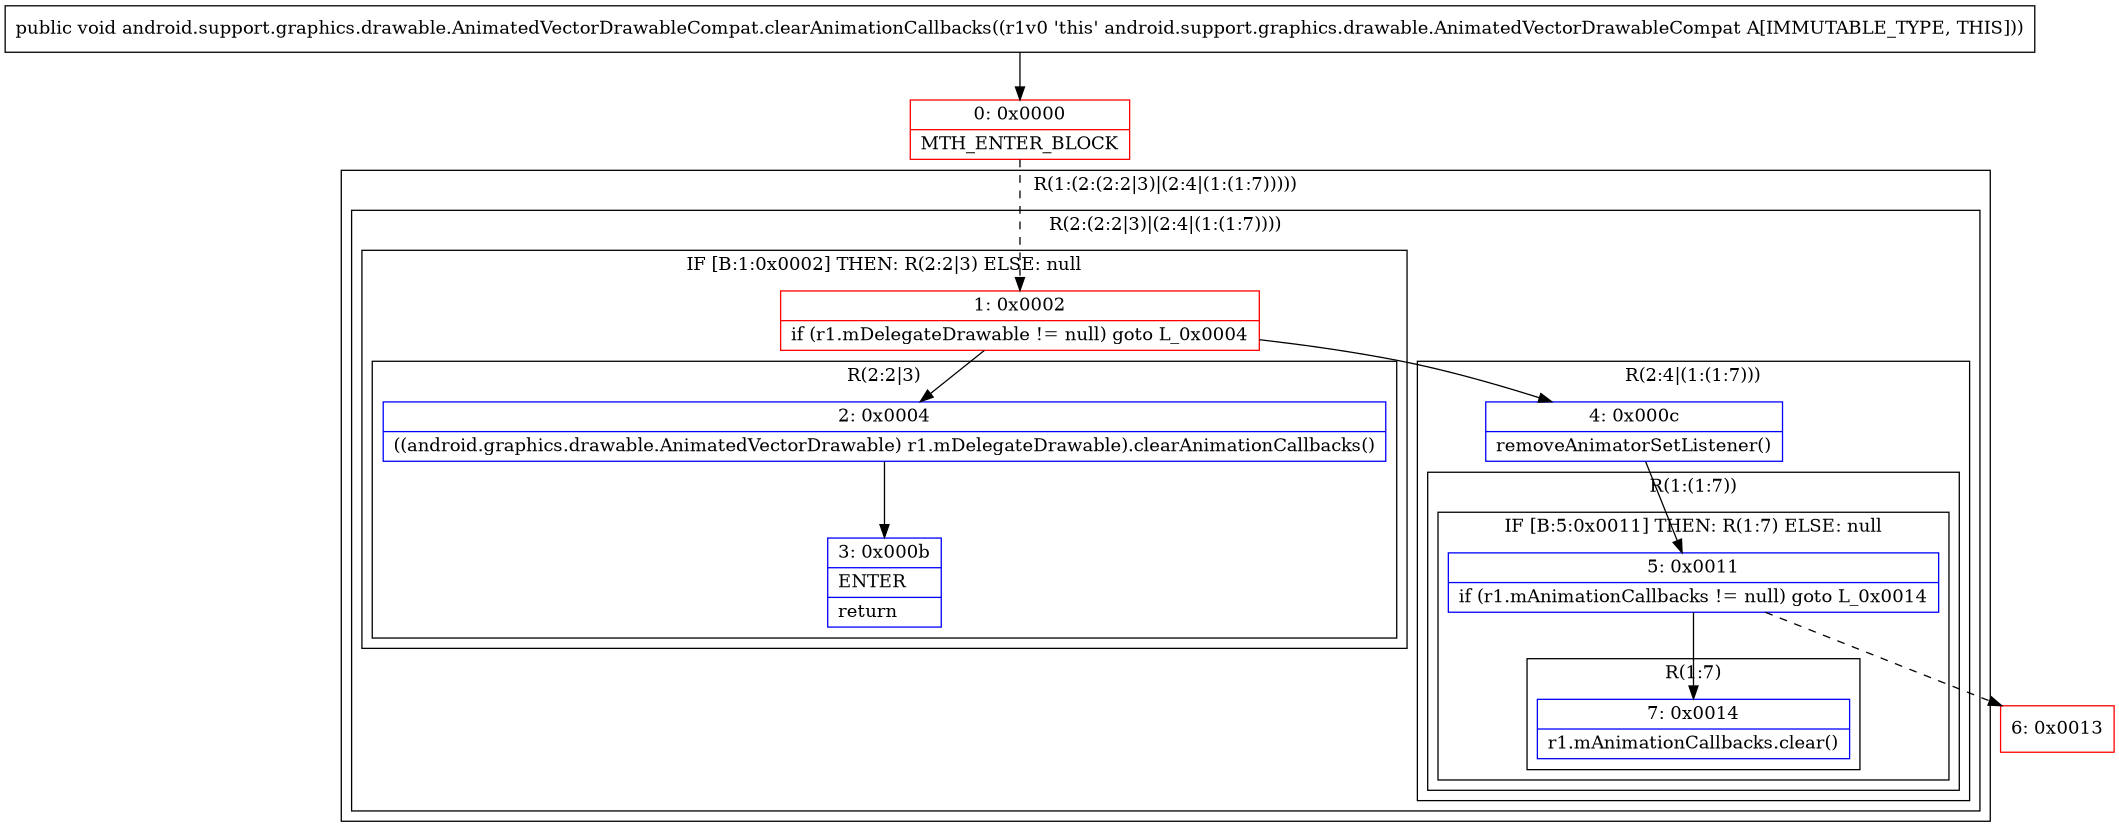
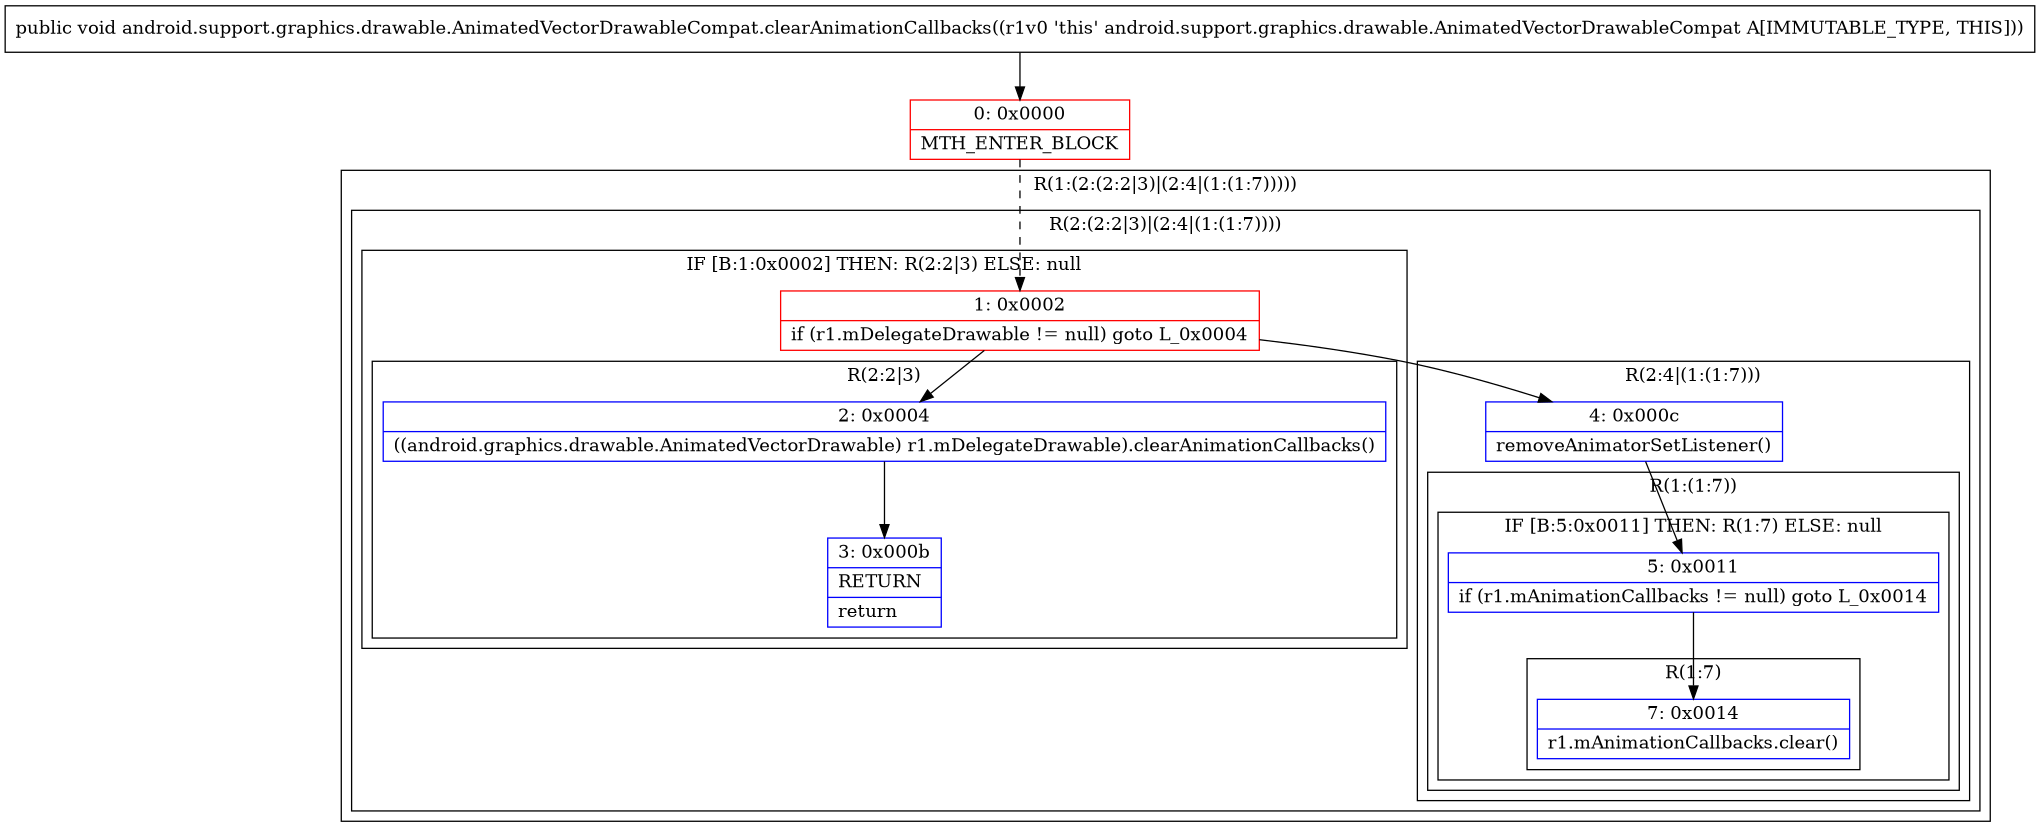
(872, 582) -> (880, 582)
(2057, 729) -> none
